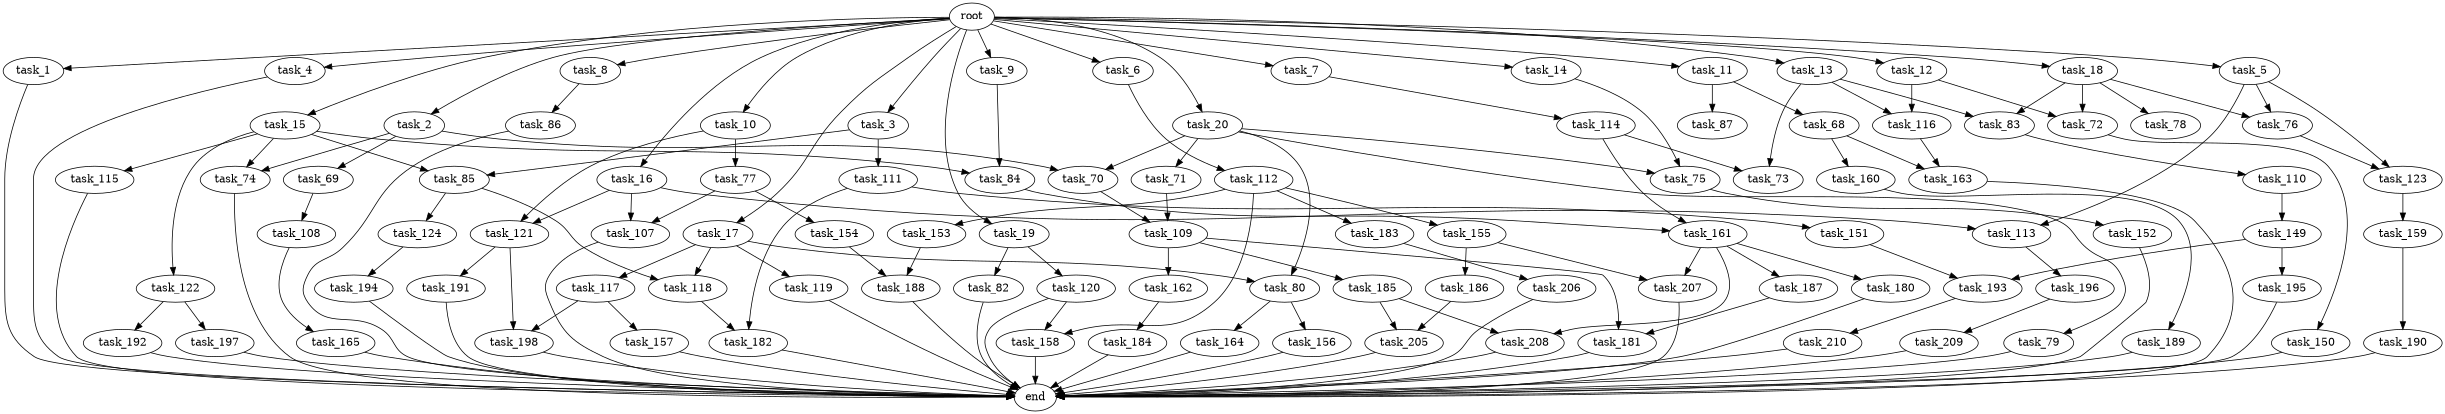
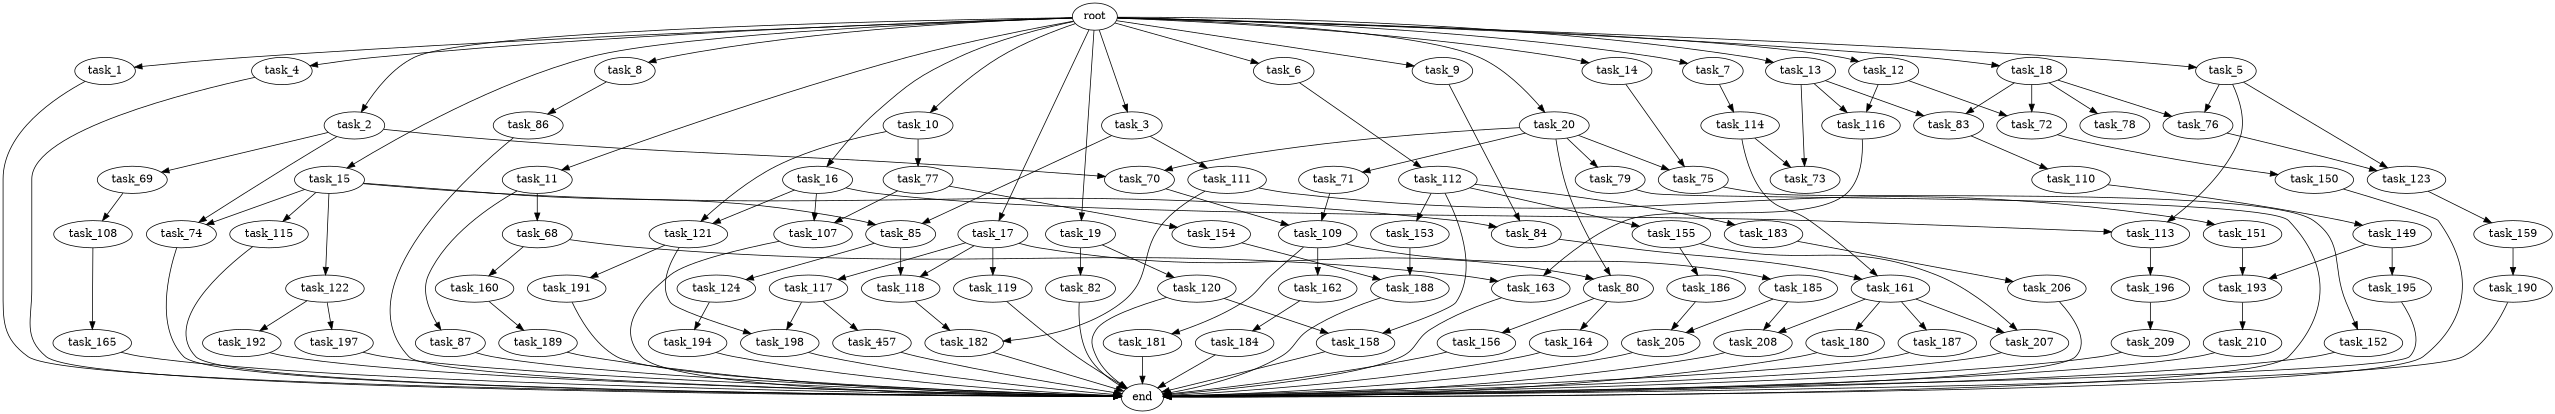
(1717, 313) -> (1726, 373)
(649, 343) -> (872, 343)
none -> (650, 373)
